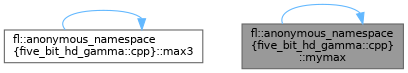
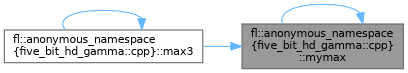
none -> (217, 46)
